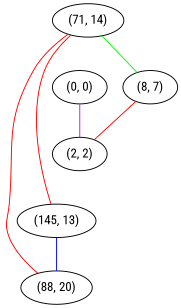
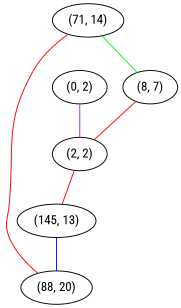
(80, 87) -> (80, 87)
(37, 115) -> (68, 187)
